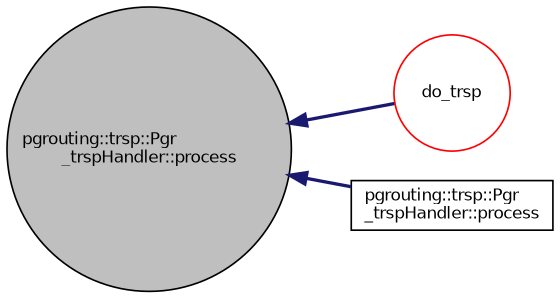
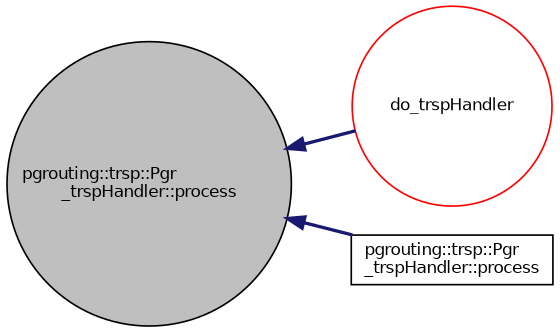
(452, 93) -> (452, 106)
